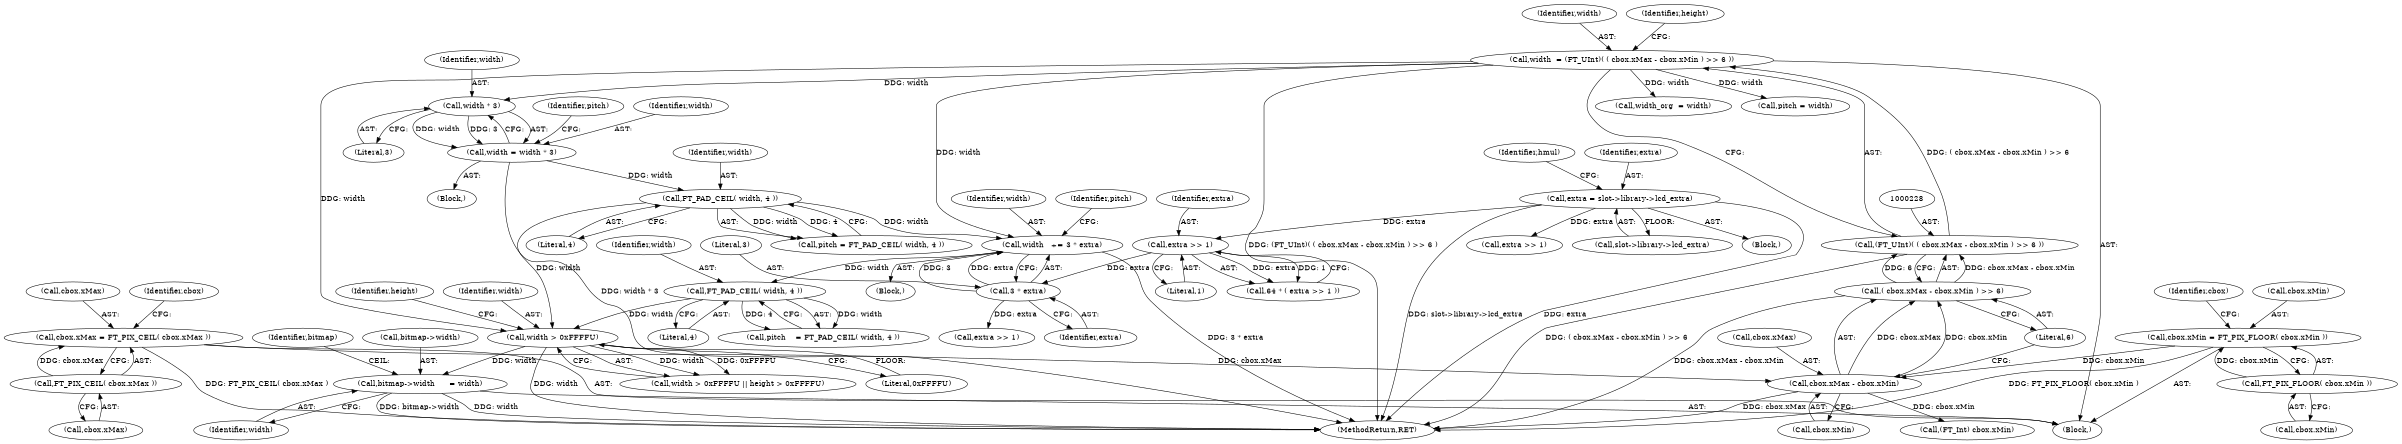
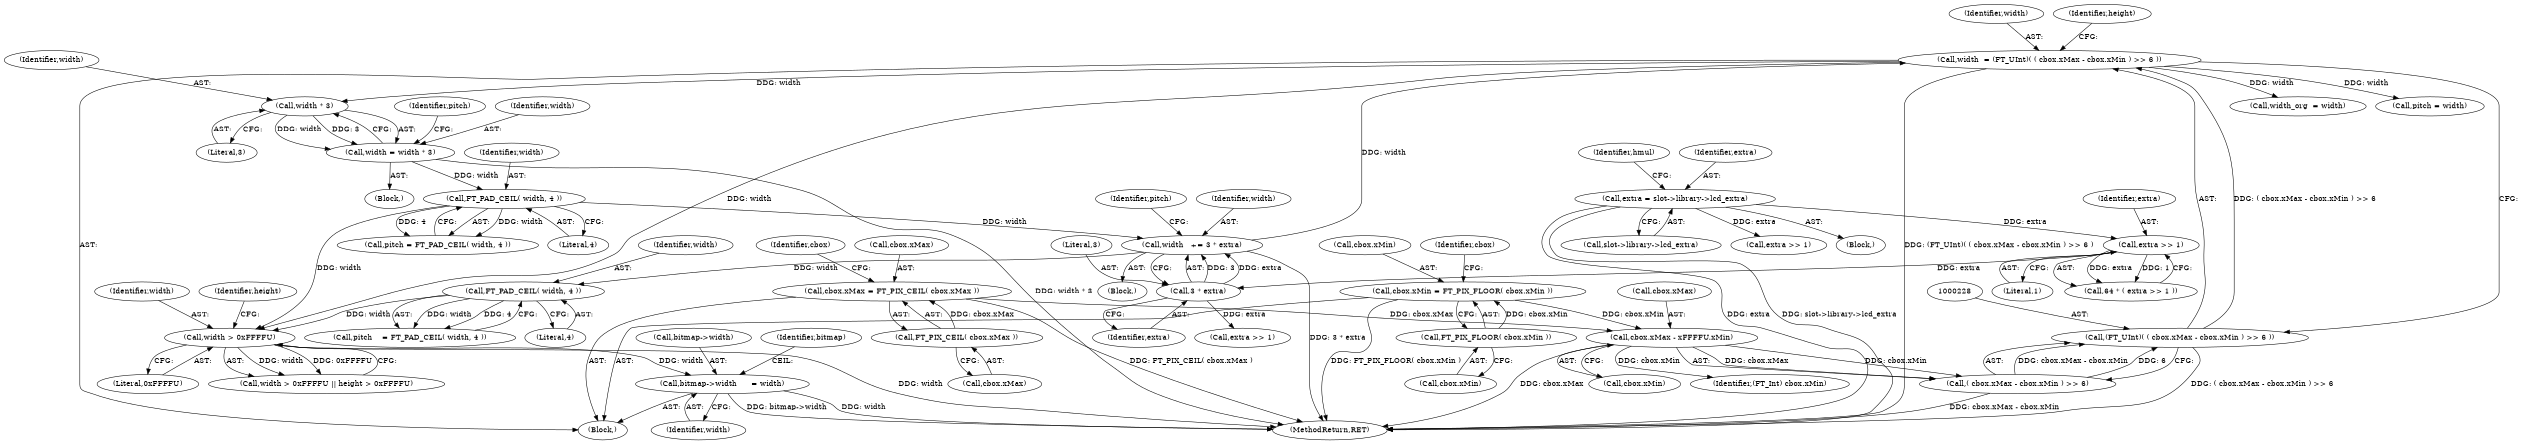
(1117, 77) -> (1521, 79)
(1661, 222) -> (1652, 222)
(2055, 338) -> none
(121, 361) -> (903, 315)
(892, 361) -> (204, 361)
(1844, 384) -> (1672, 338)
(1967, 430) -> (1770, 384)
